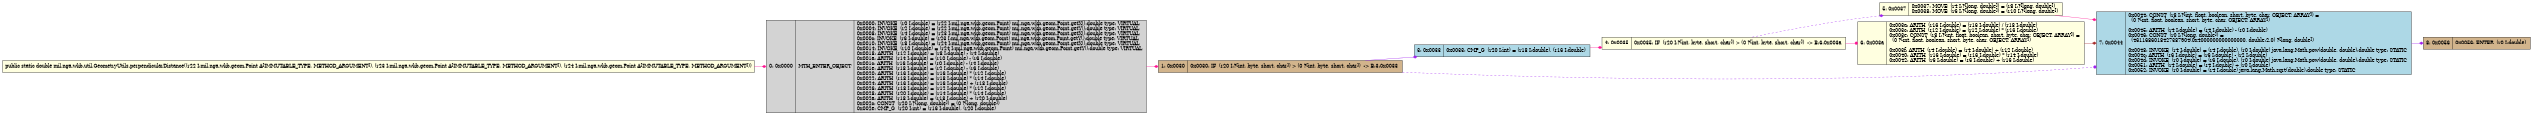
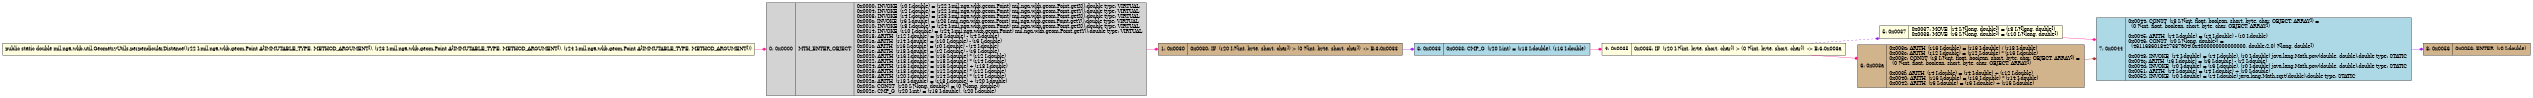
(1971, 43) -> (1971, 66)
(1748, 79) -> none
